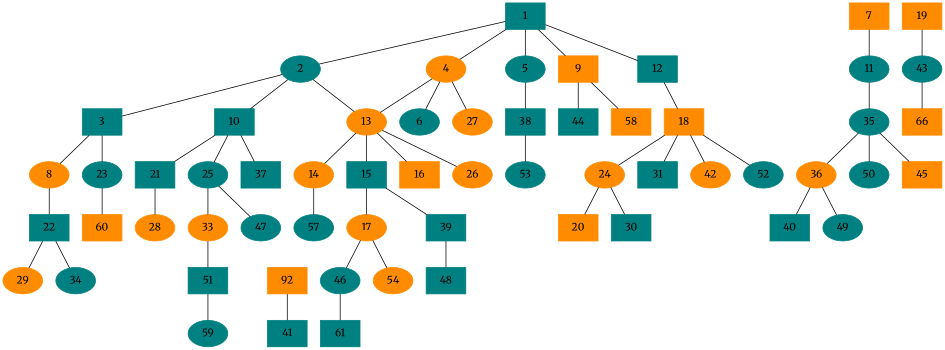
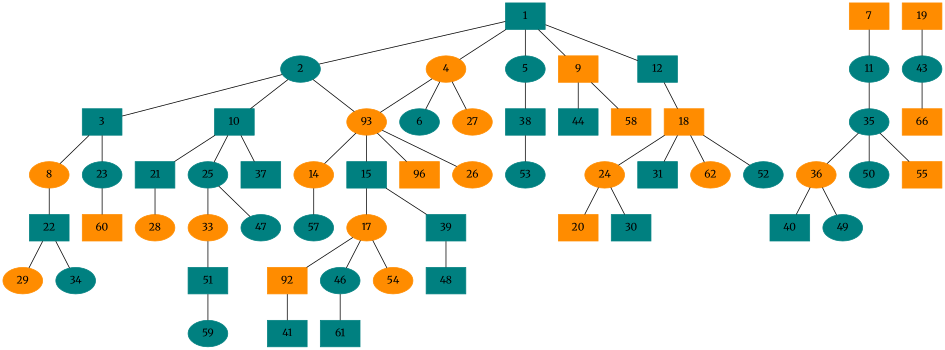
(367, 122) -> (367, 122)
(420, 175) -> (420, 175)
(710, 175) -> (710, 175)
(922, 175) -> (922, 175)
none -> (330, 252)
